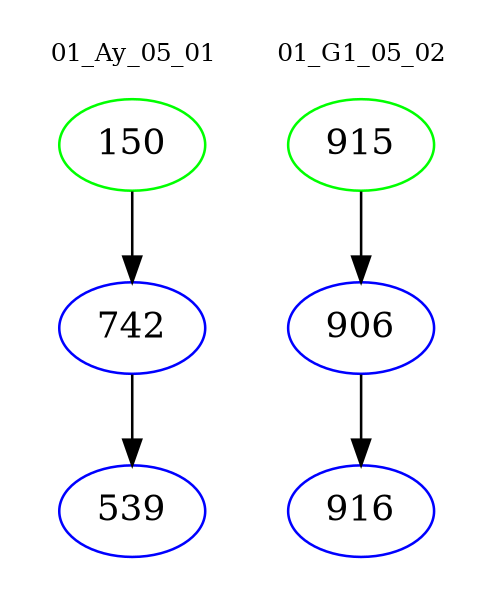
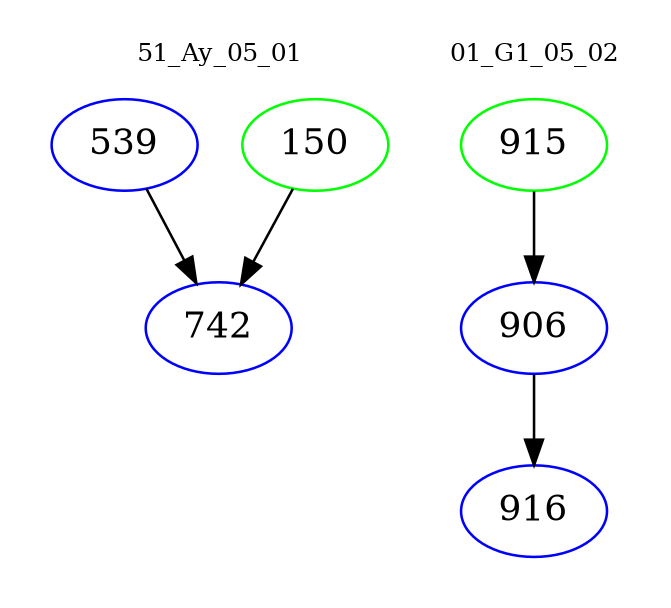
(134, 55) -> (220, 55)
(132, 407) -> (165, 225)
